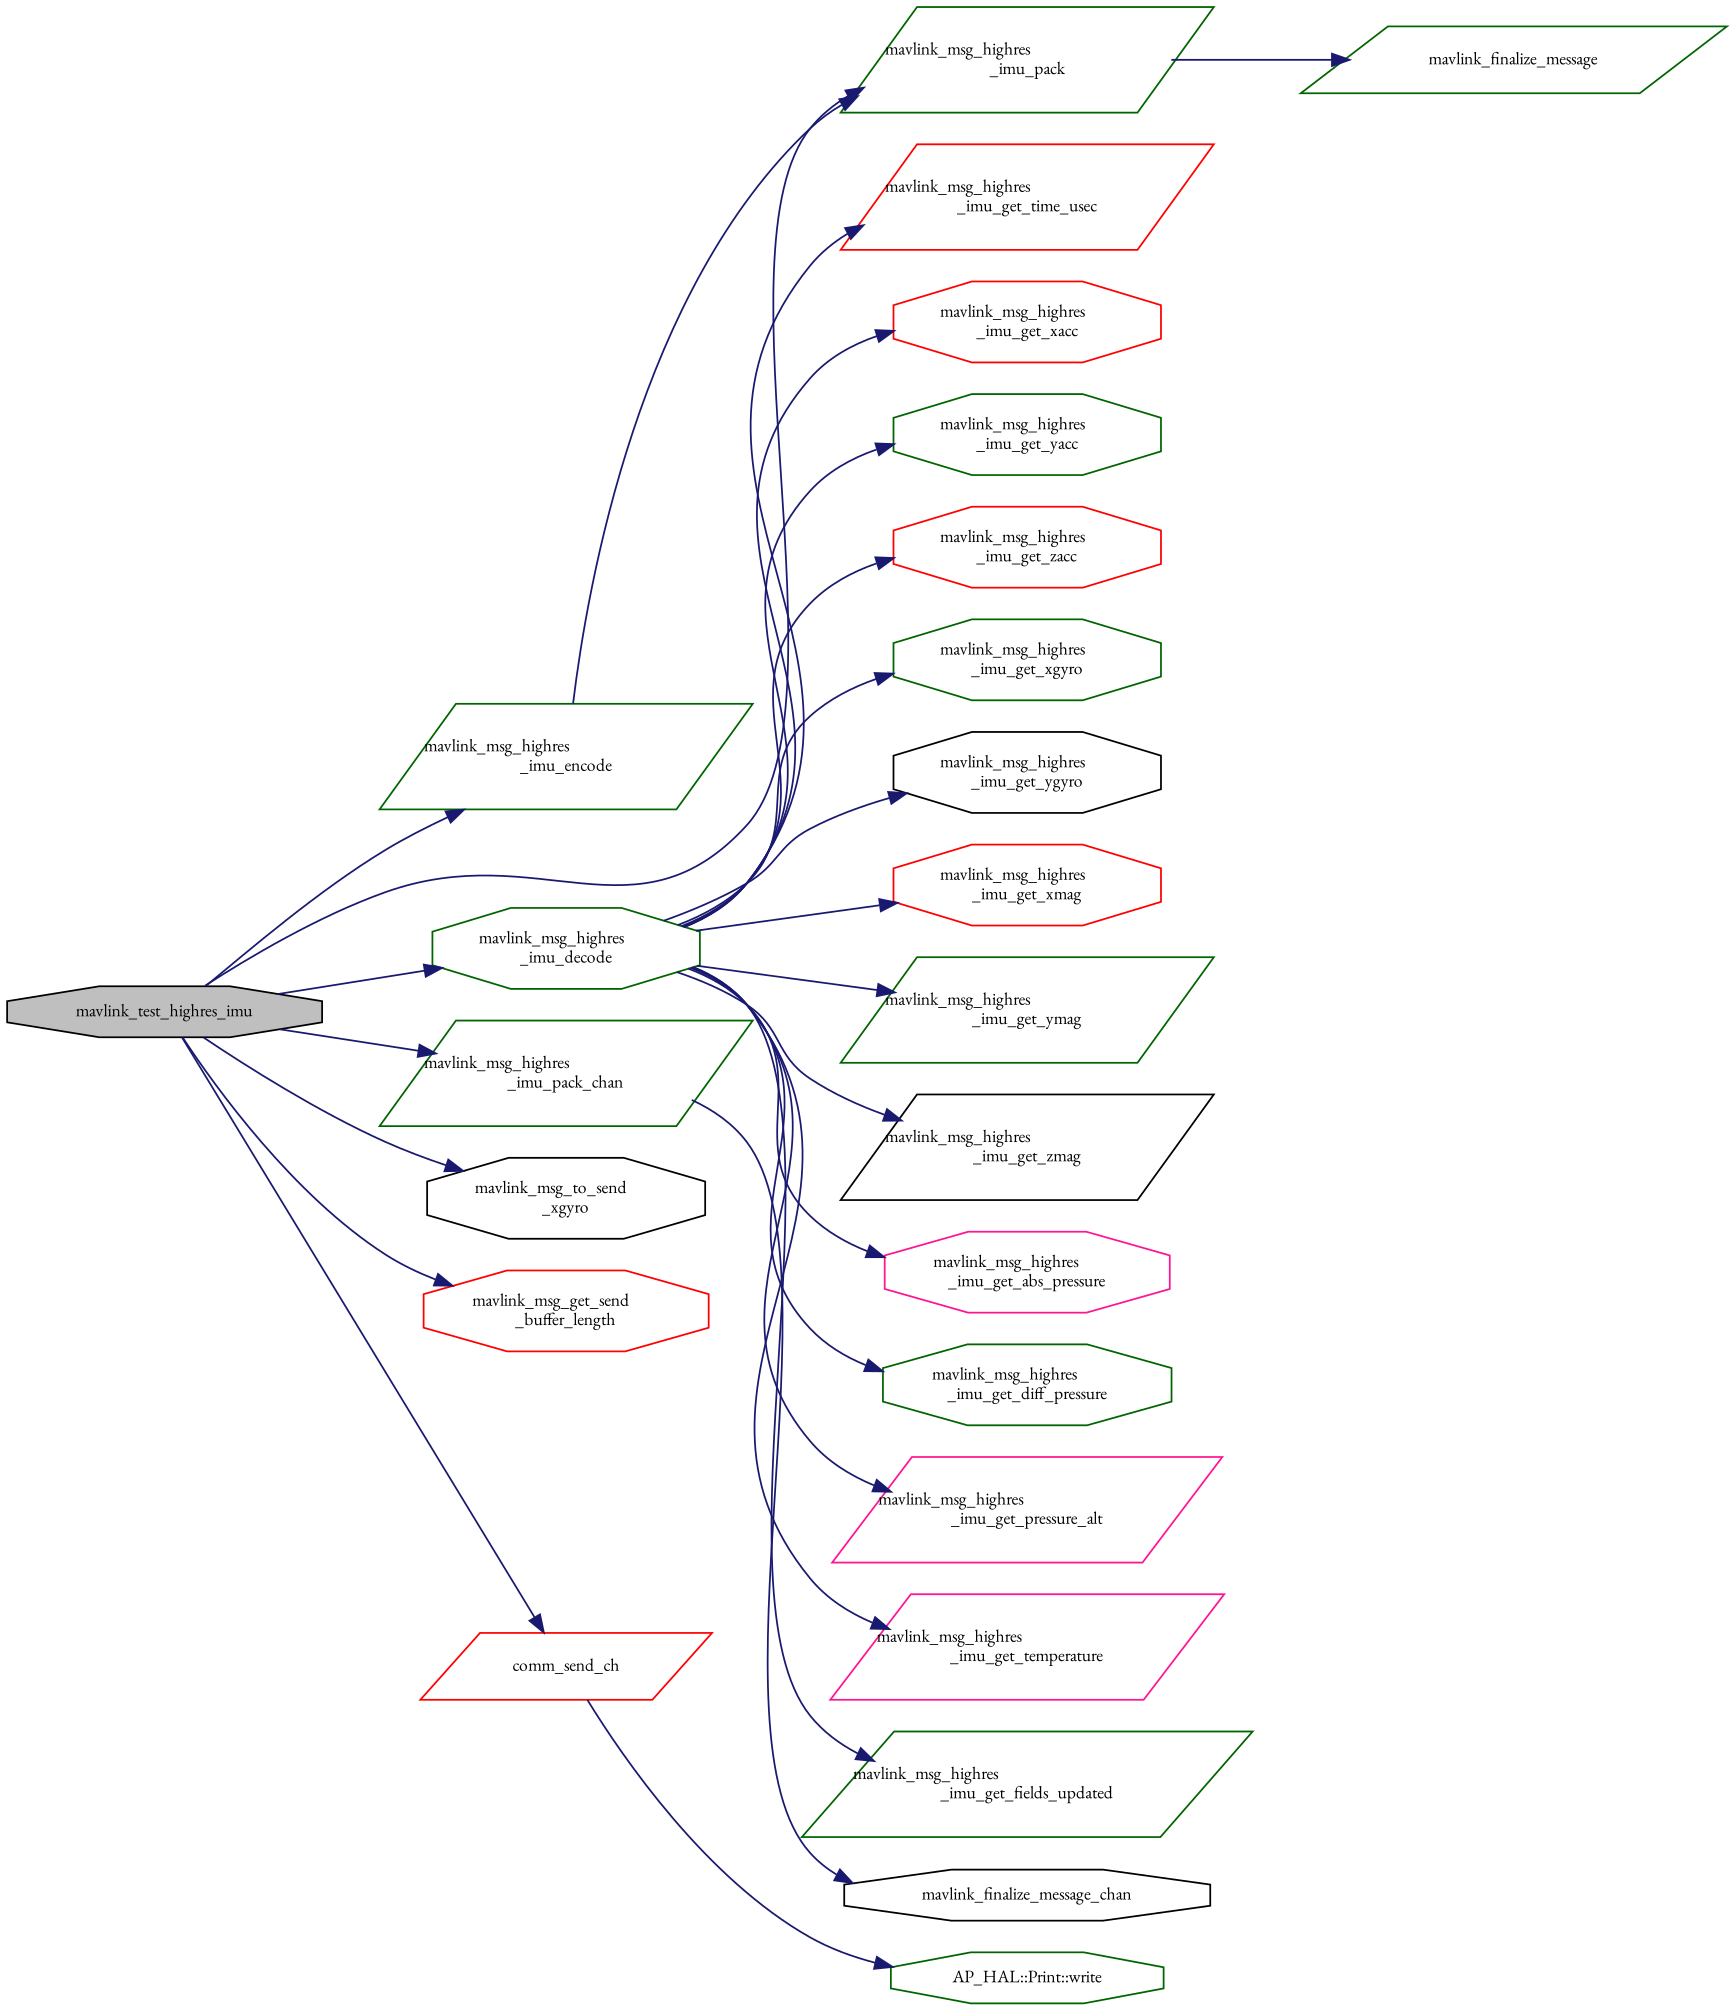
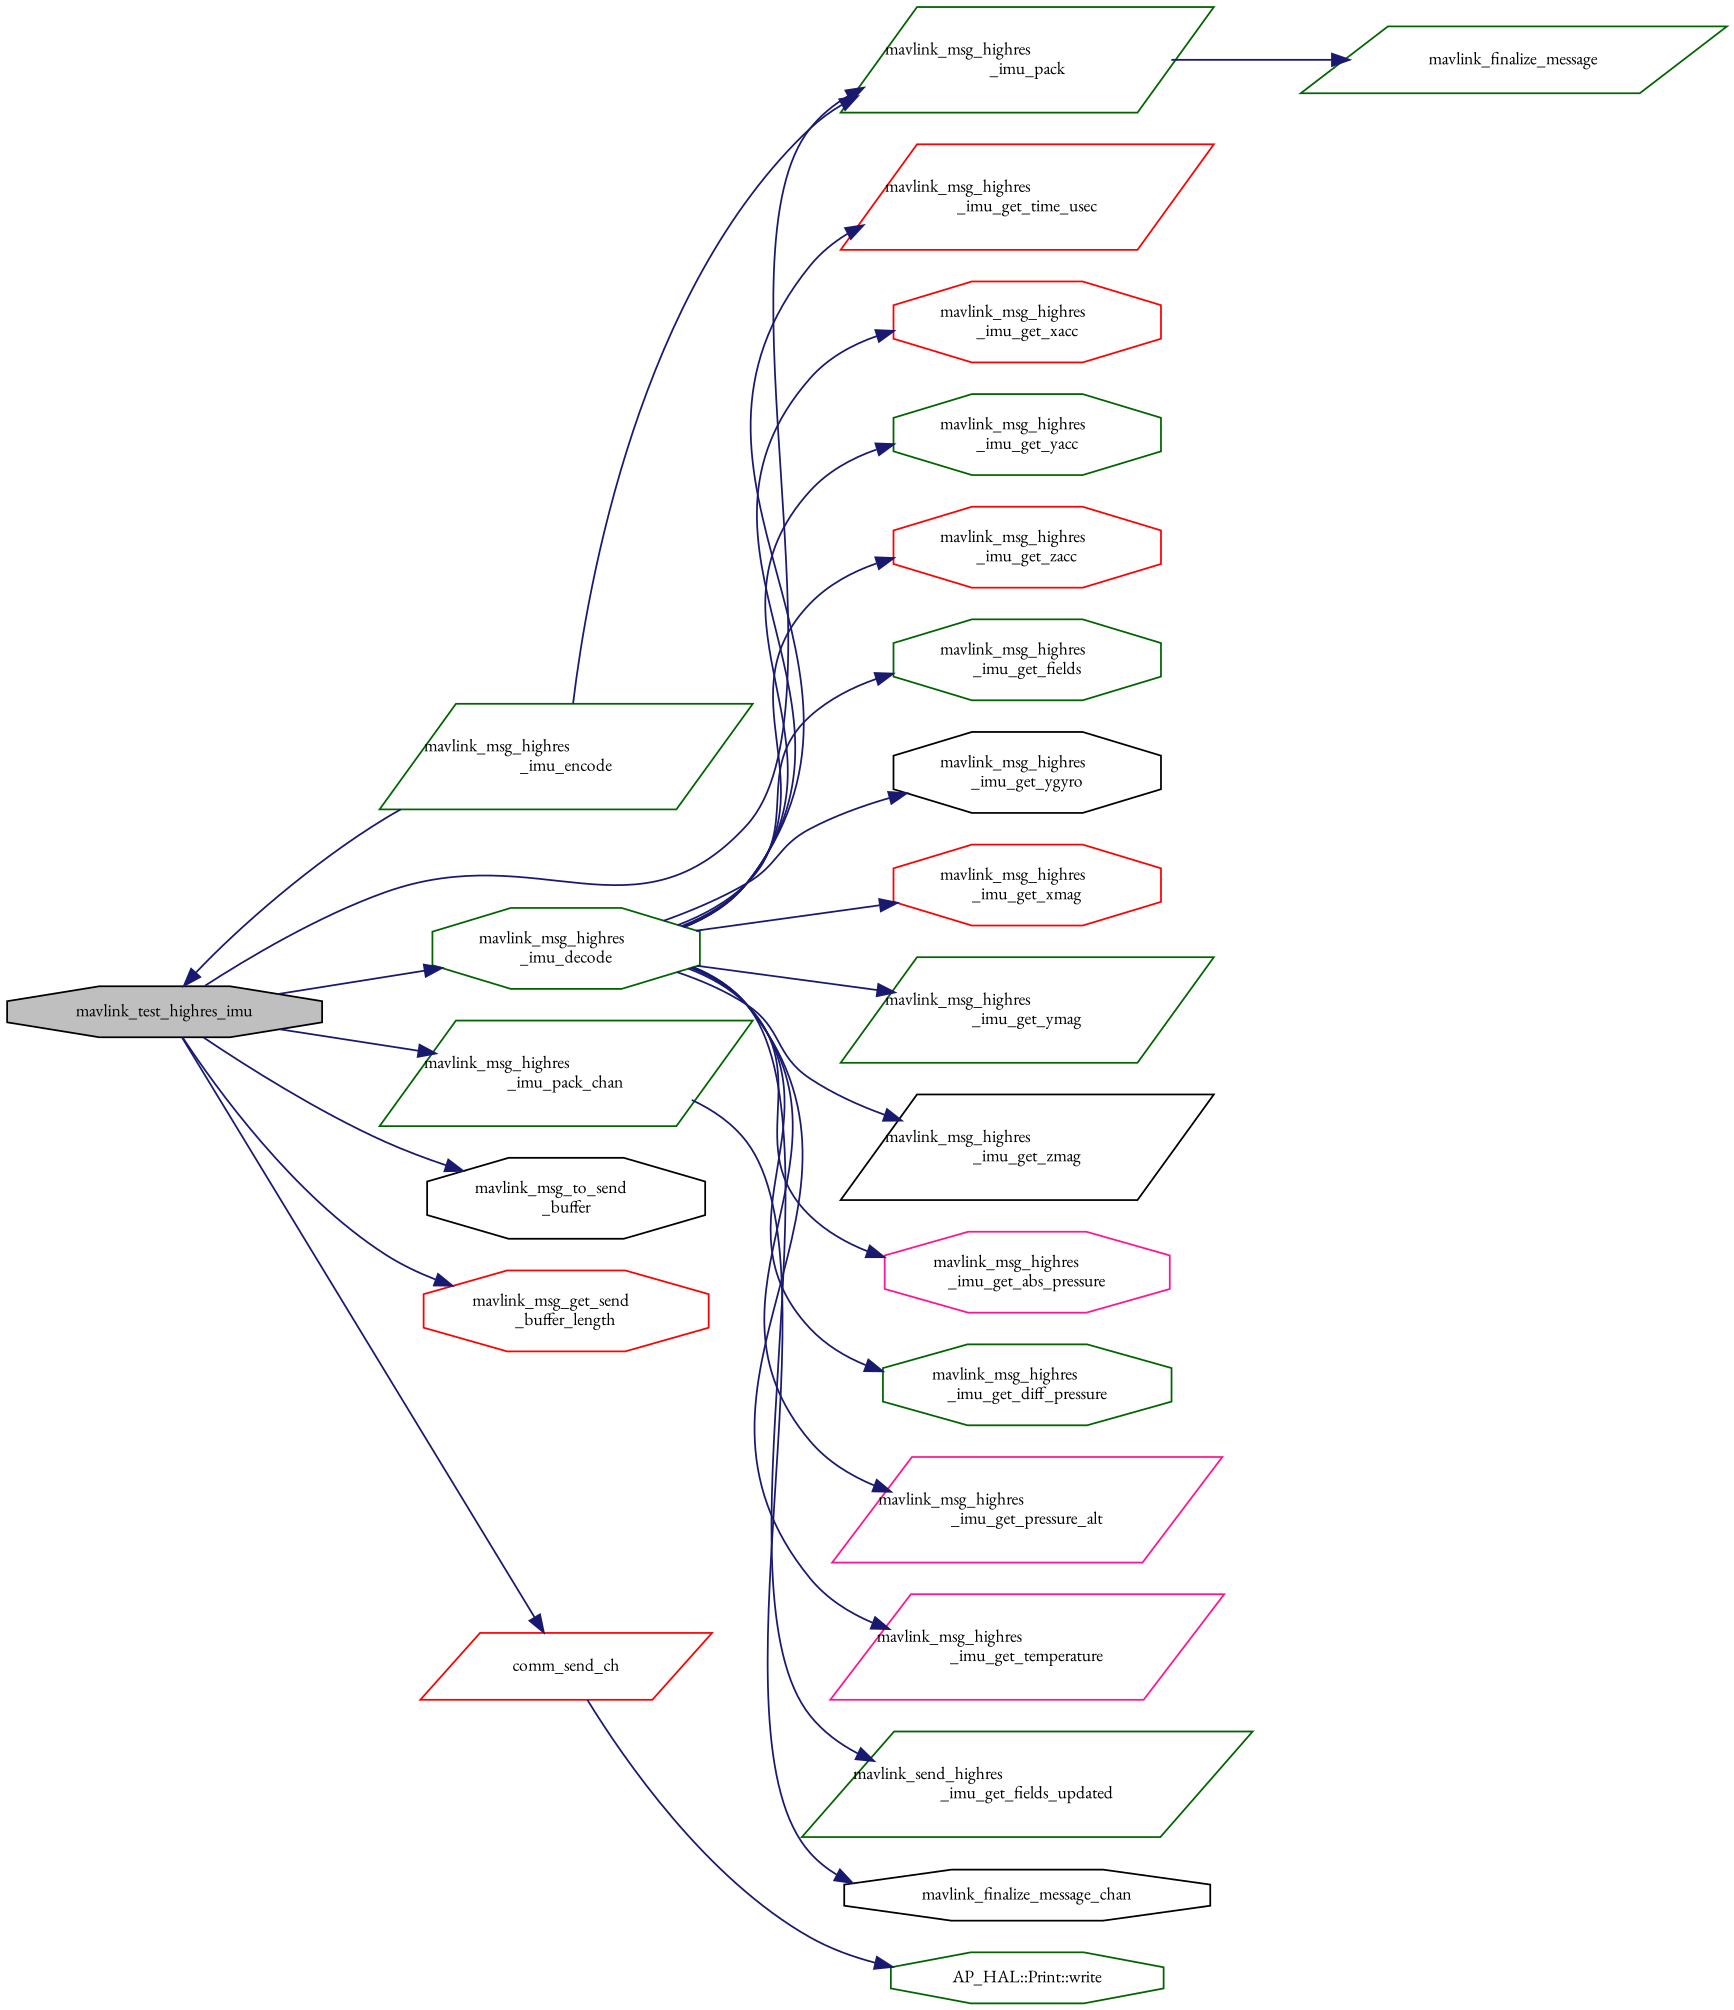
(1027, 660) -> (1027, 660)
(321, 893) -> (293, 884)
(566, 1198) -> (566, 1198)
(1027, 1784) -> (1027, 1784)
